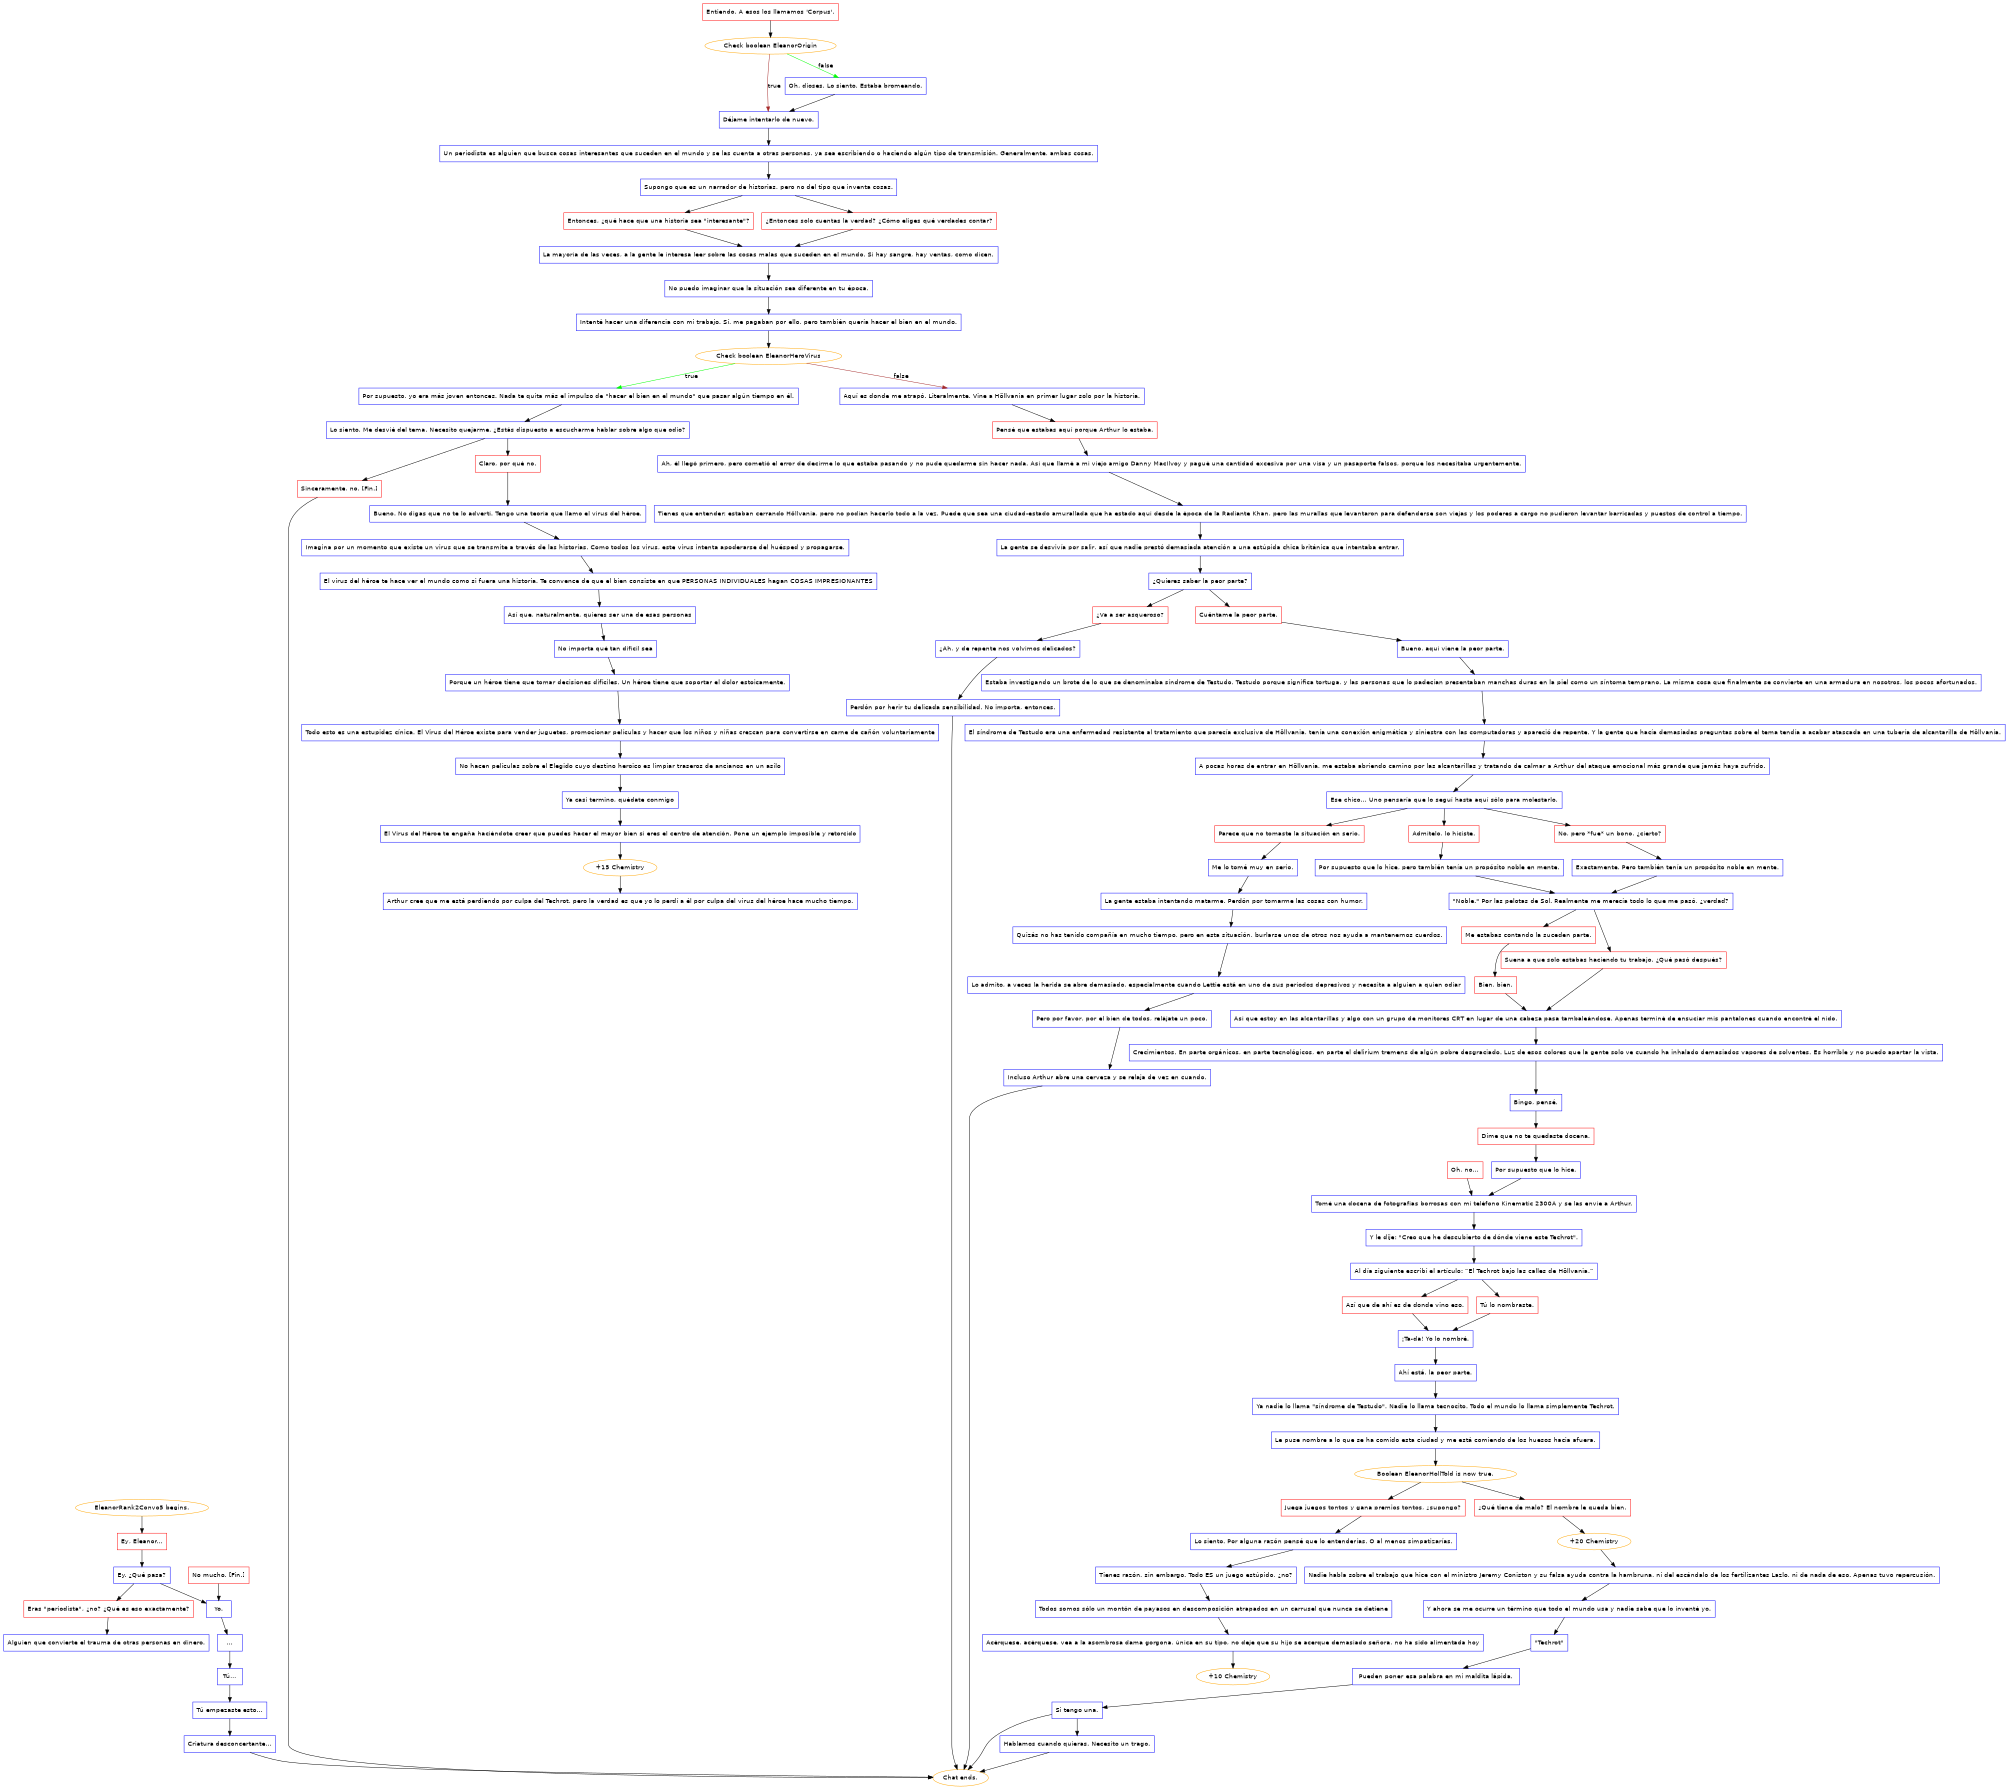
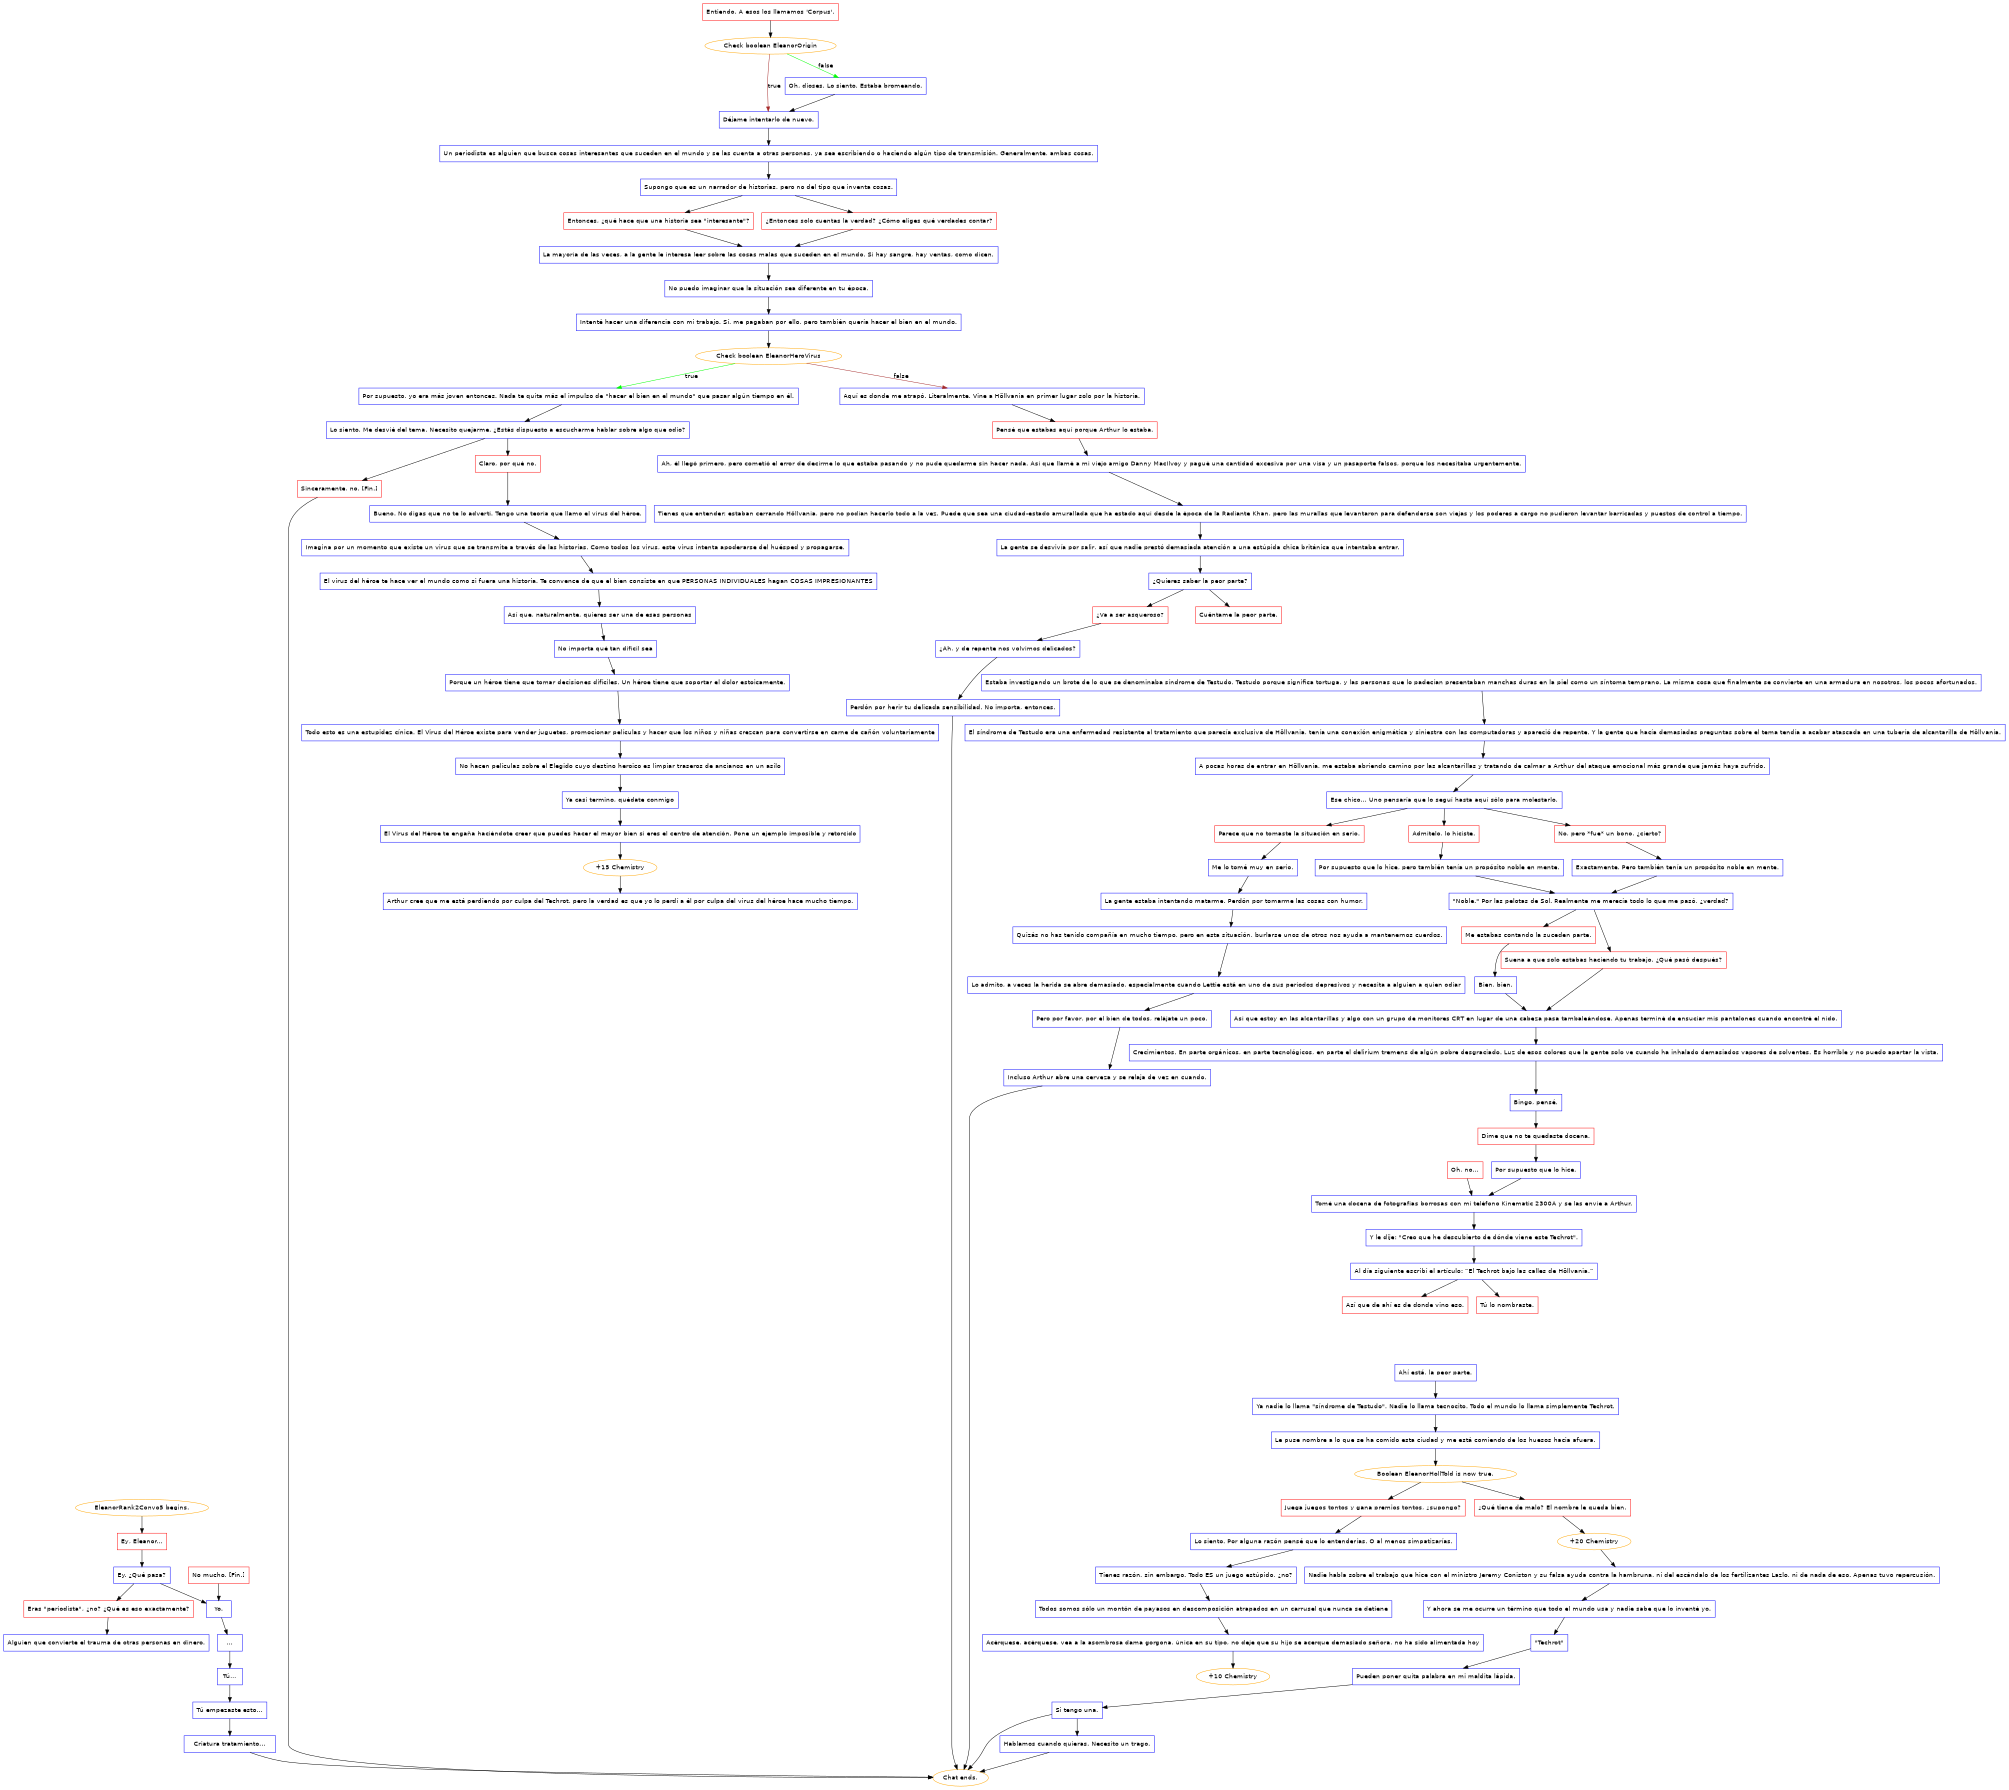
(1453, 649) -> none
(1496, 985) -> (1496, 985)
(1436, 1339) -> none
(1436, 1677) -> (1436, 1677)
(230, 1744) -> (230, 1744)
